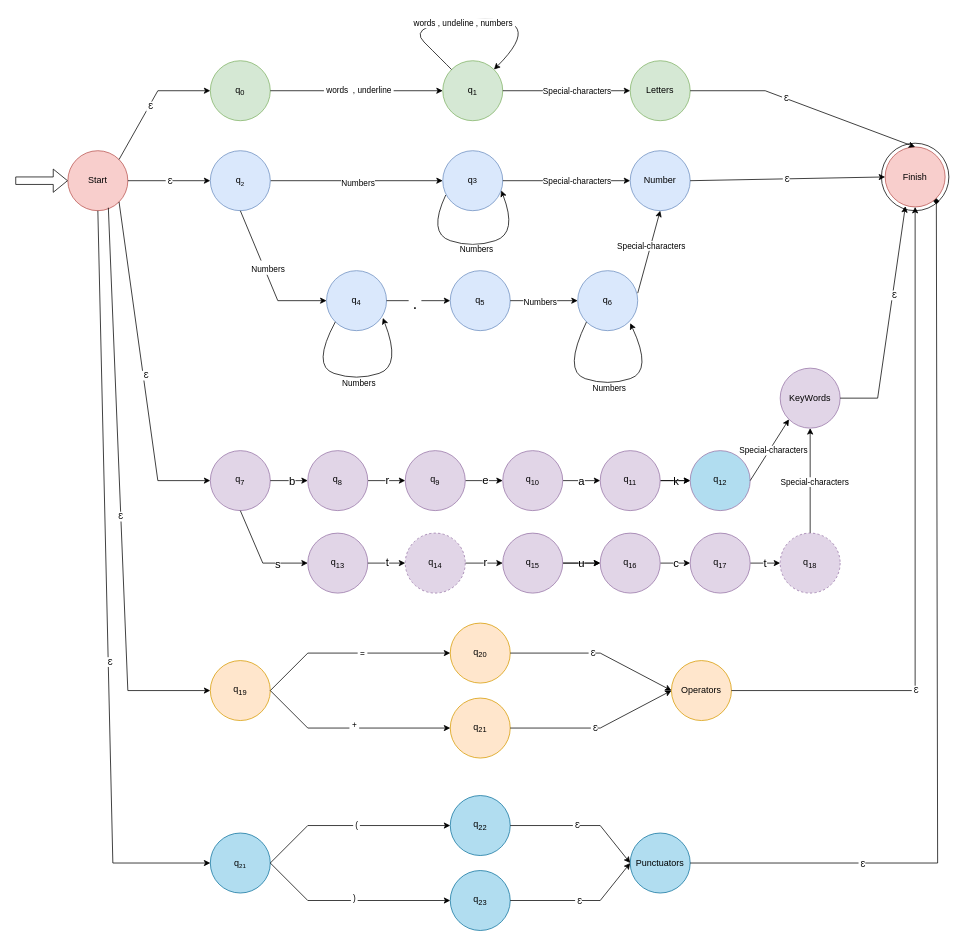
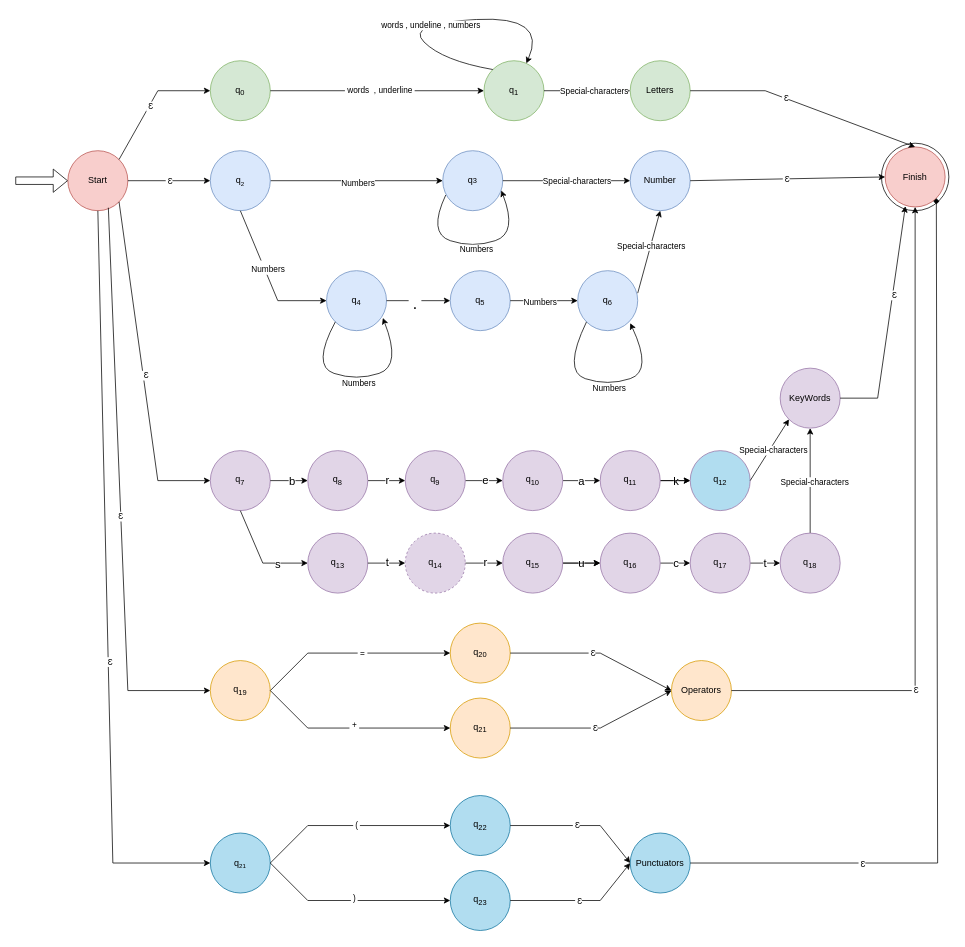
(473, 90) -> (514, 90)
(810, 563) -> (810, 563)
